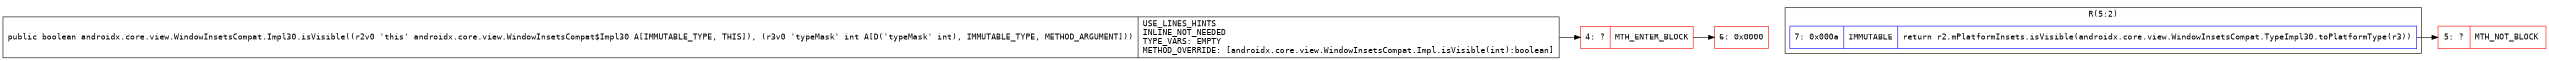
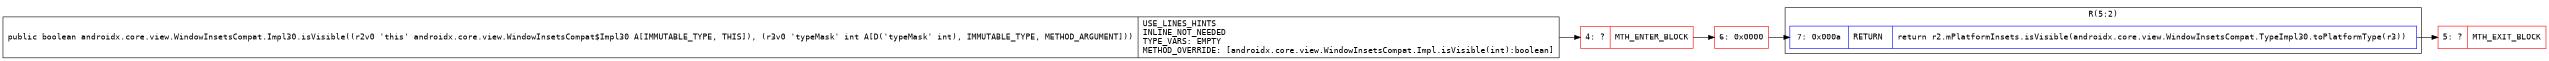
none -> (1776, 37)
(1871, 37) -> (1868, 37)
(2507, 37) -> (2507, 37)
